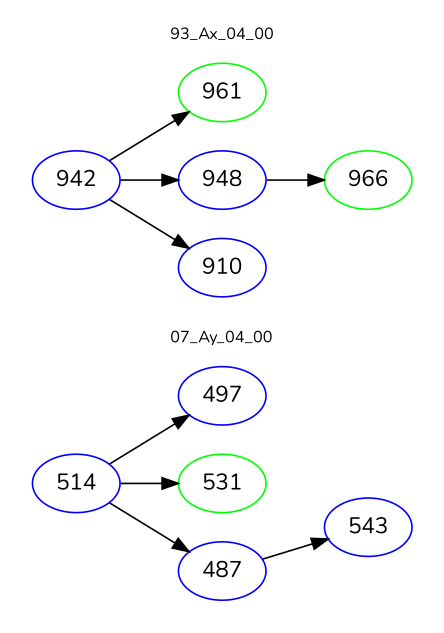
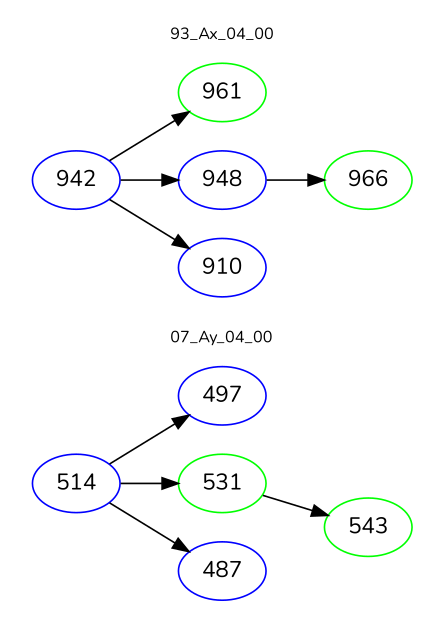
(368, 527) -> (368, 527)
(288, 551) -> (288, 503)
